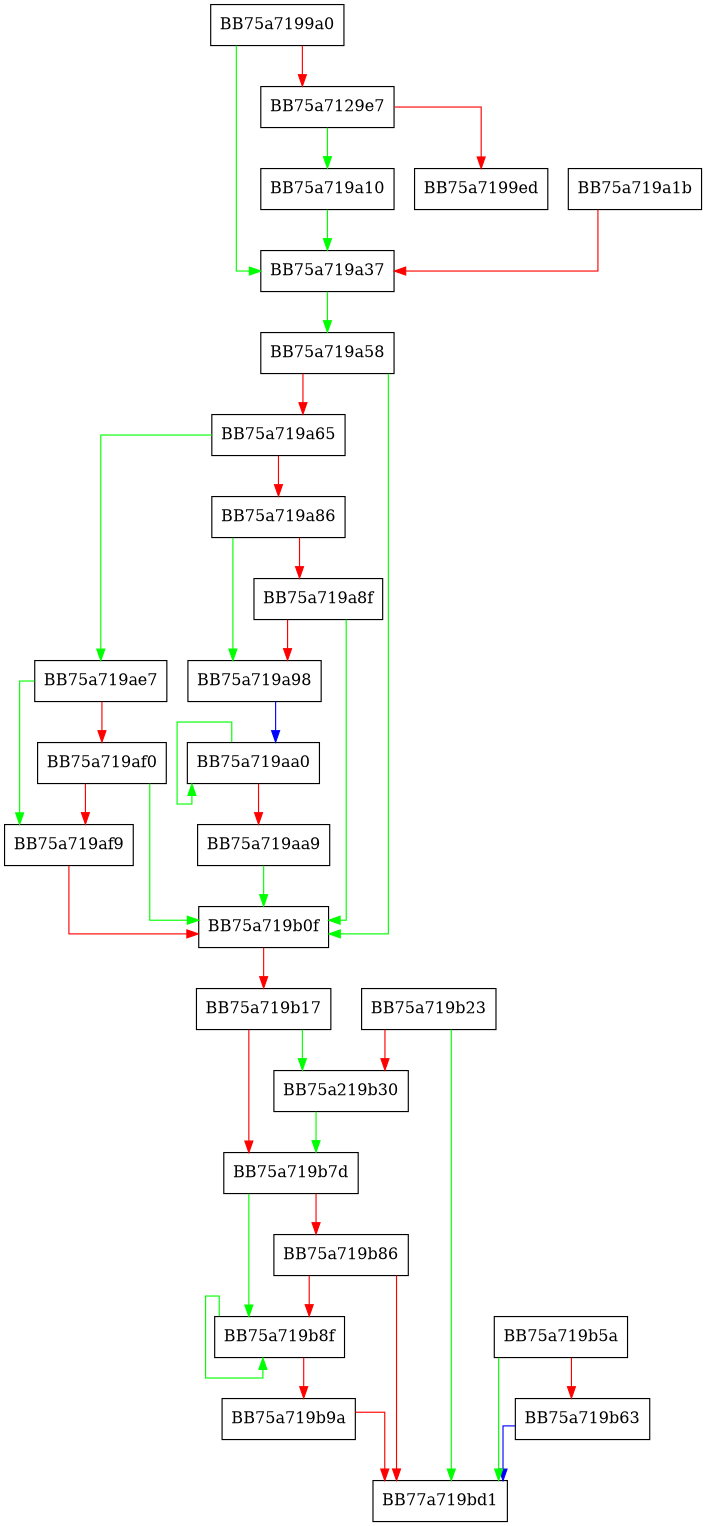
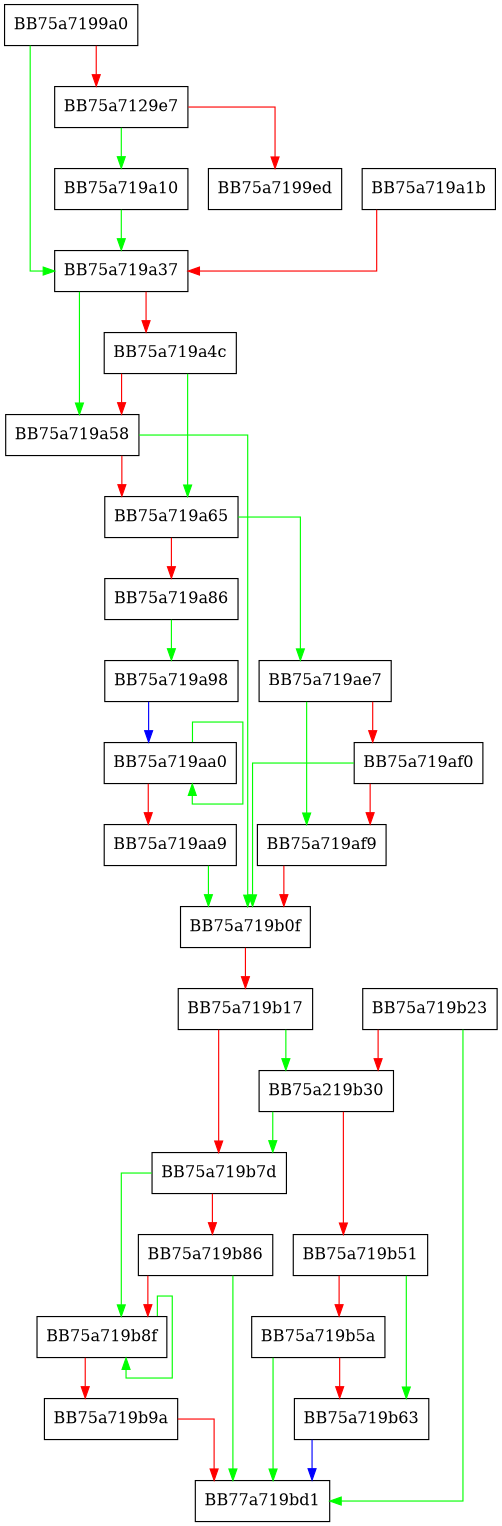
none -> (170, 353)
(318, 599) -> none
none -> (360, 1255)
(397, 1372) -> (233, 1372)
